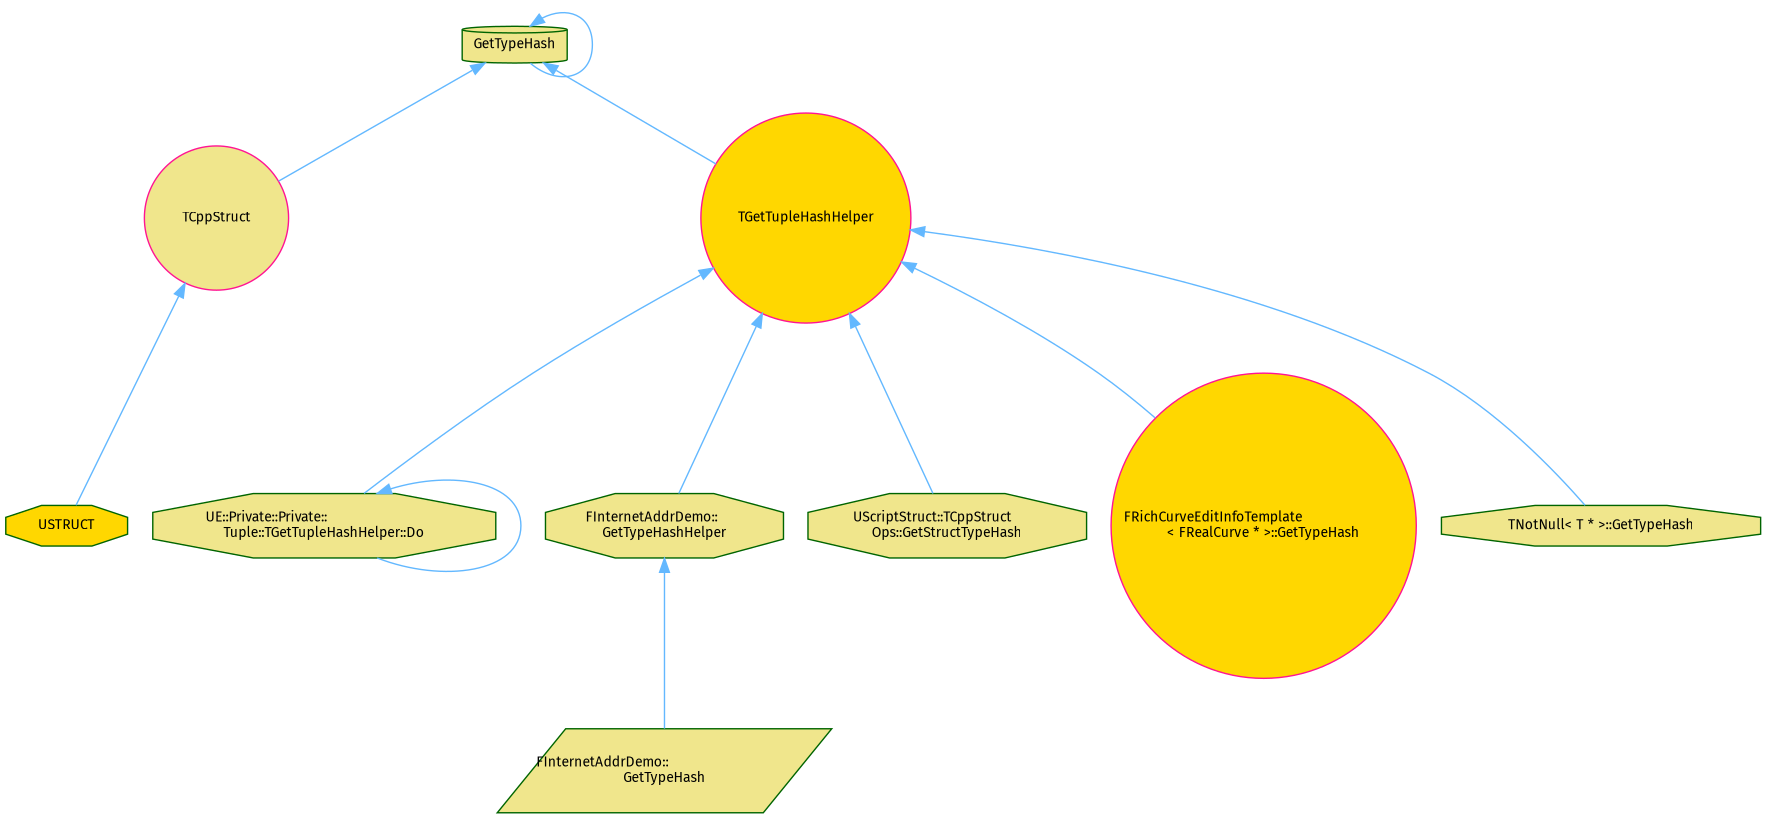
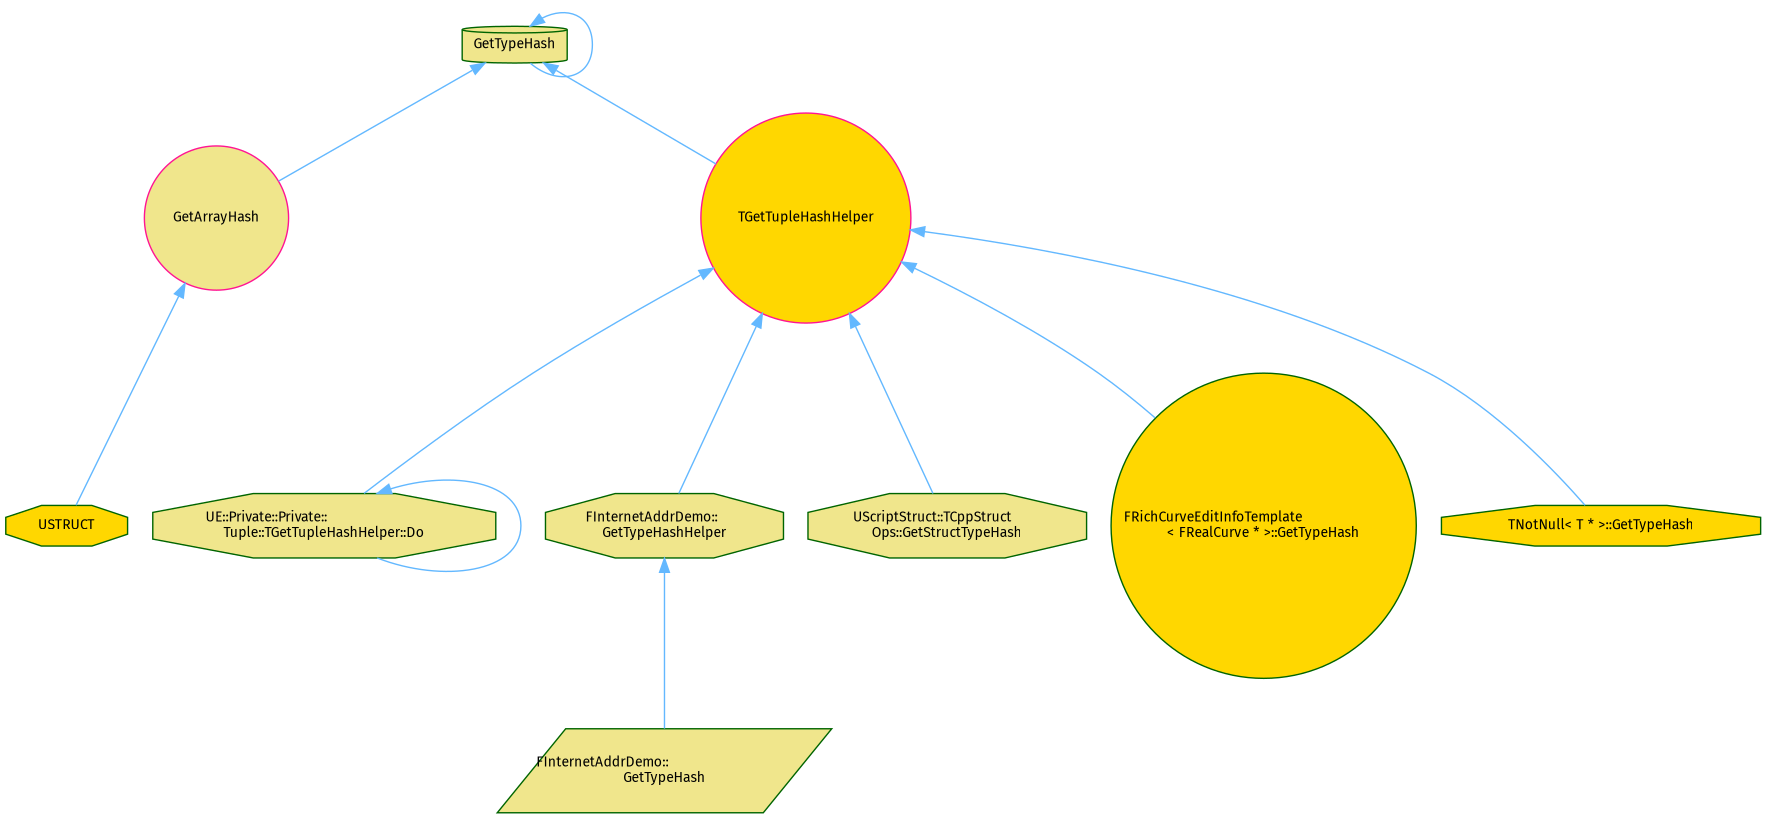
(216, 218) -> (216, 218)
(1264, 526) -> (1264, 526)
(1601, 526) -> (1601, 526)
